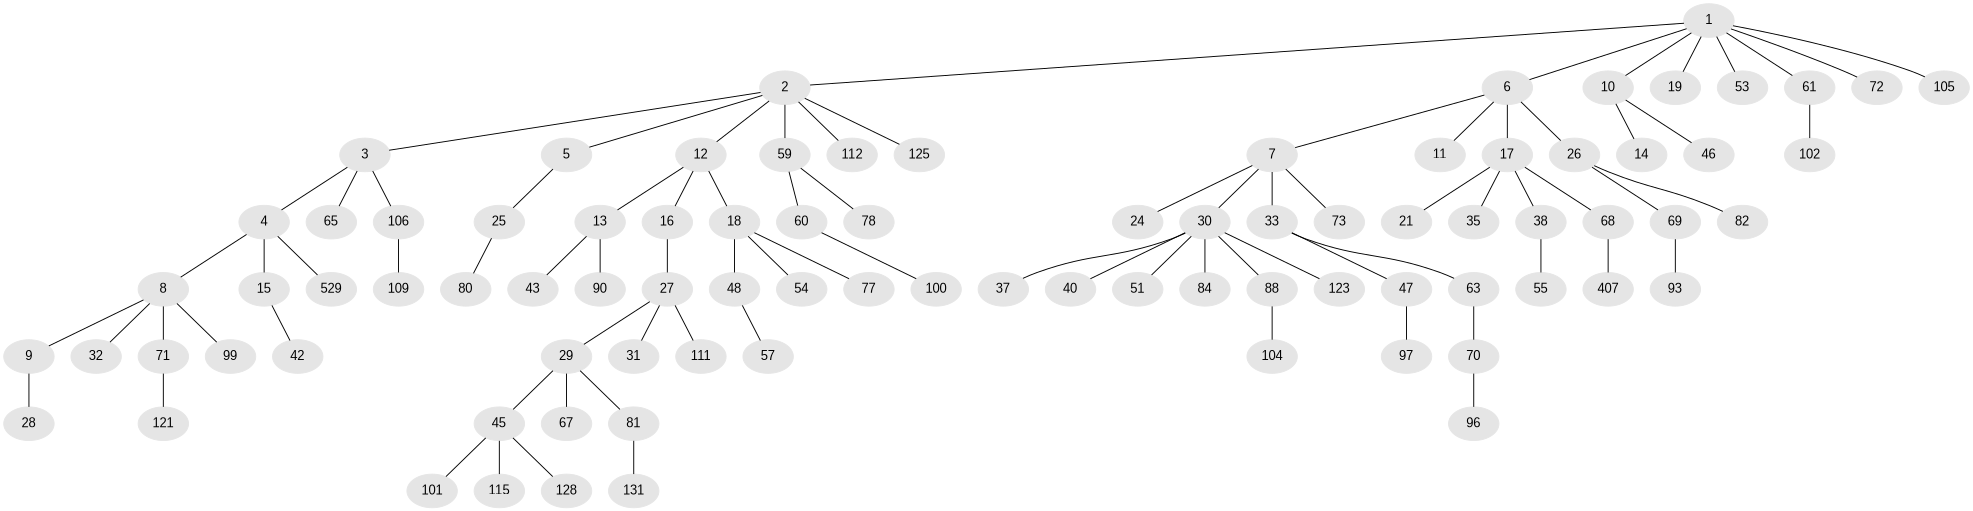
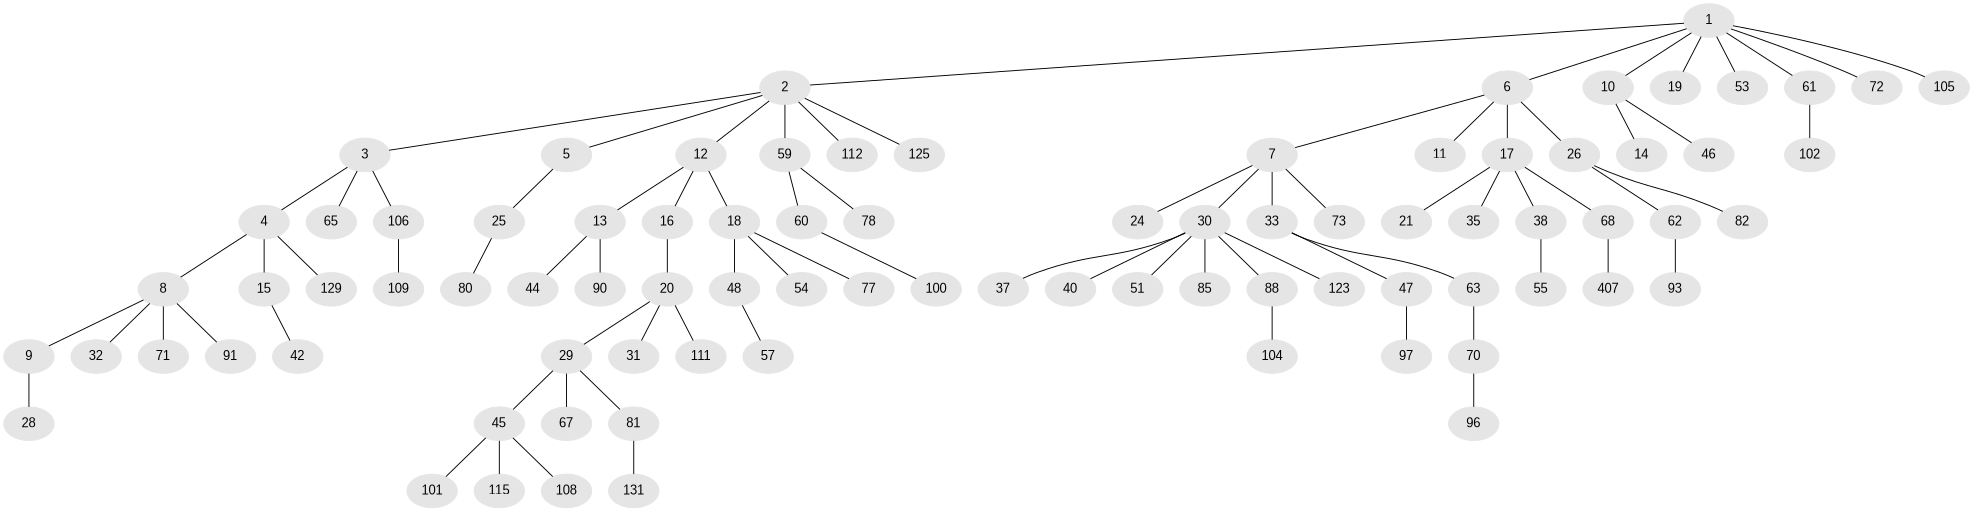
(1675, 222) -> (1675, 222)
(331, 289) -> (331, 289)
(533, 289) -> (533, 289)
(667, 289) -> (667, 289)
(1205, 289) -> (1205, 289)
(231, 357) -> (231, 357)
(163, 424) -> none
(567, 491) -> (567, 491)
